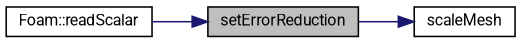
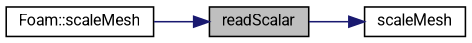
(79, 22) -> (80, 22)
(283, 22) -> (259, 22)
